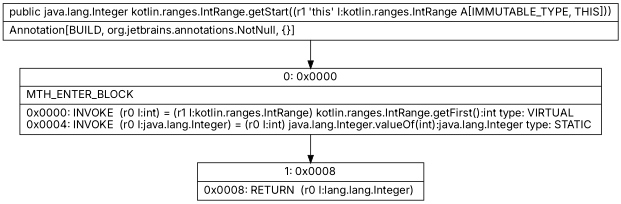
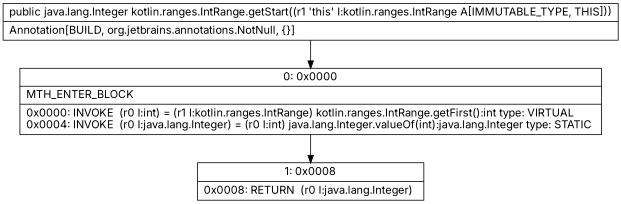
(311, 190) -> (310, 190)
